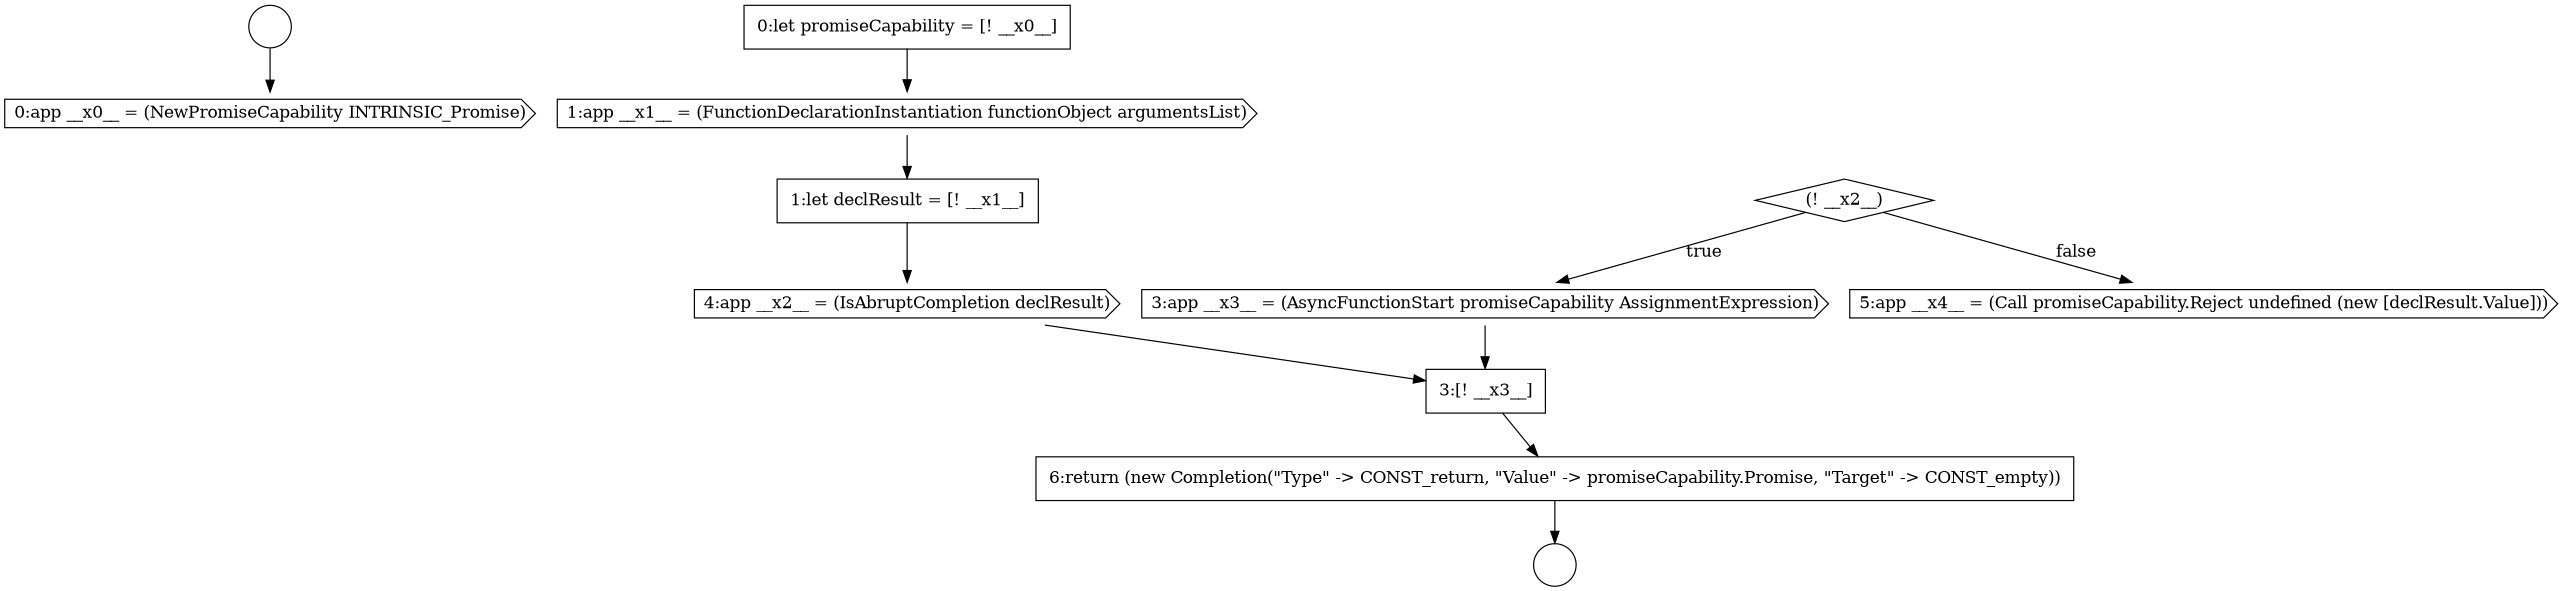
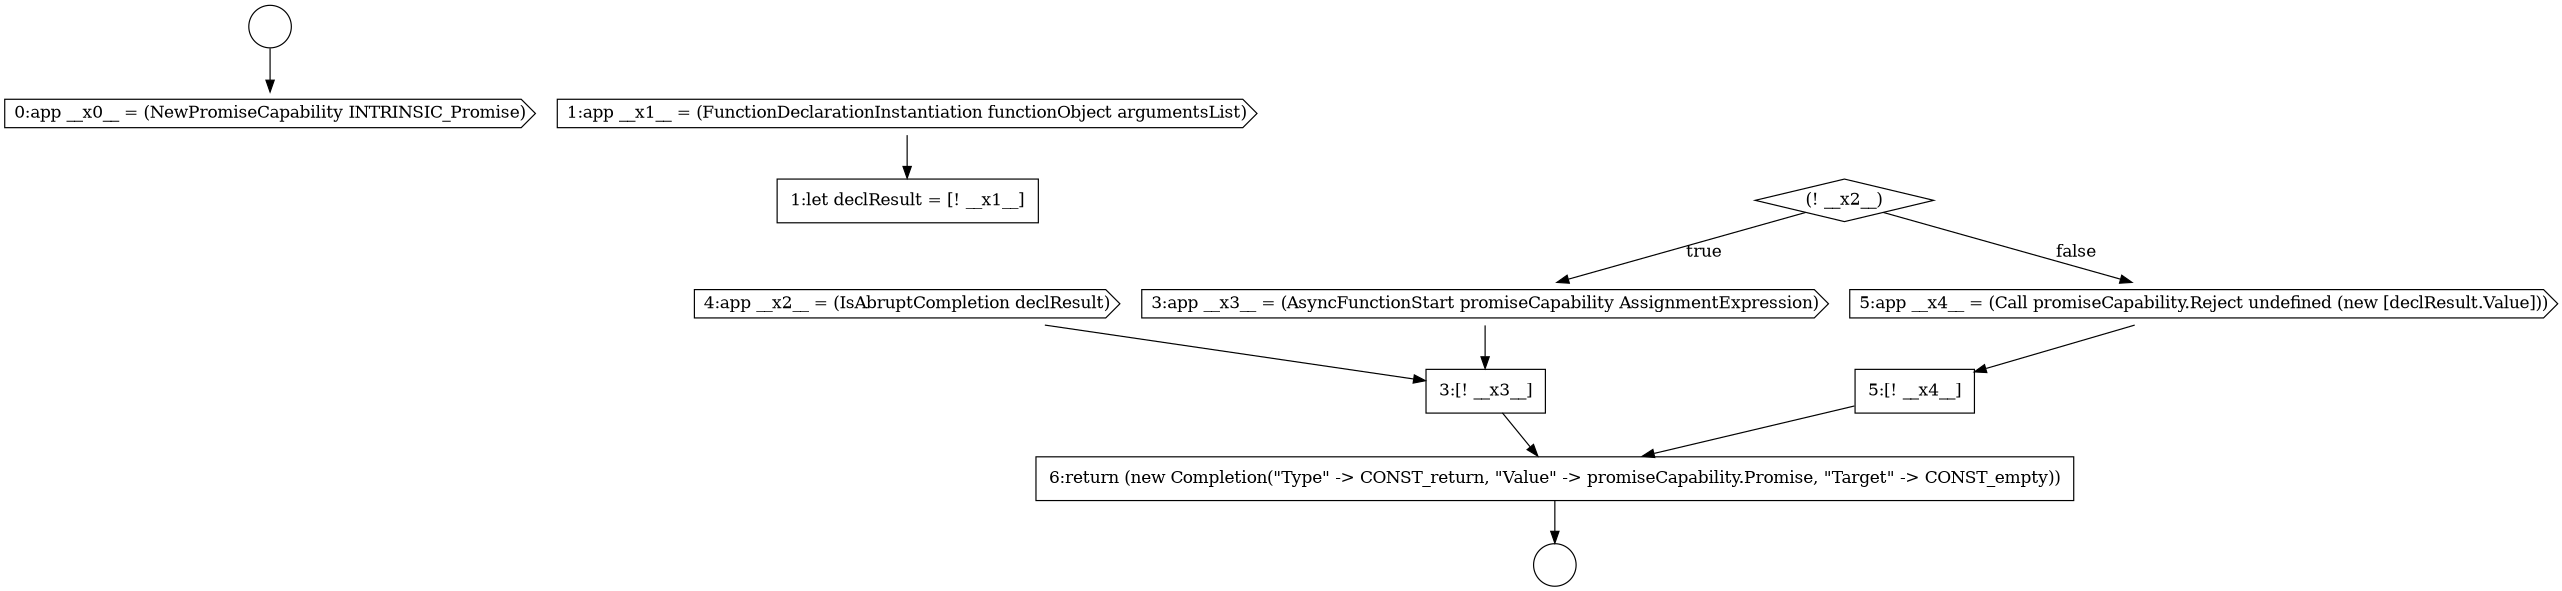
(907, 27) -> none
(907, 246) -> none
none -> (1914, 391)
